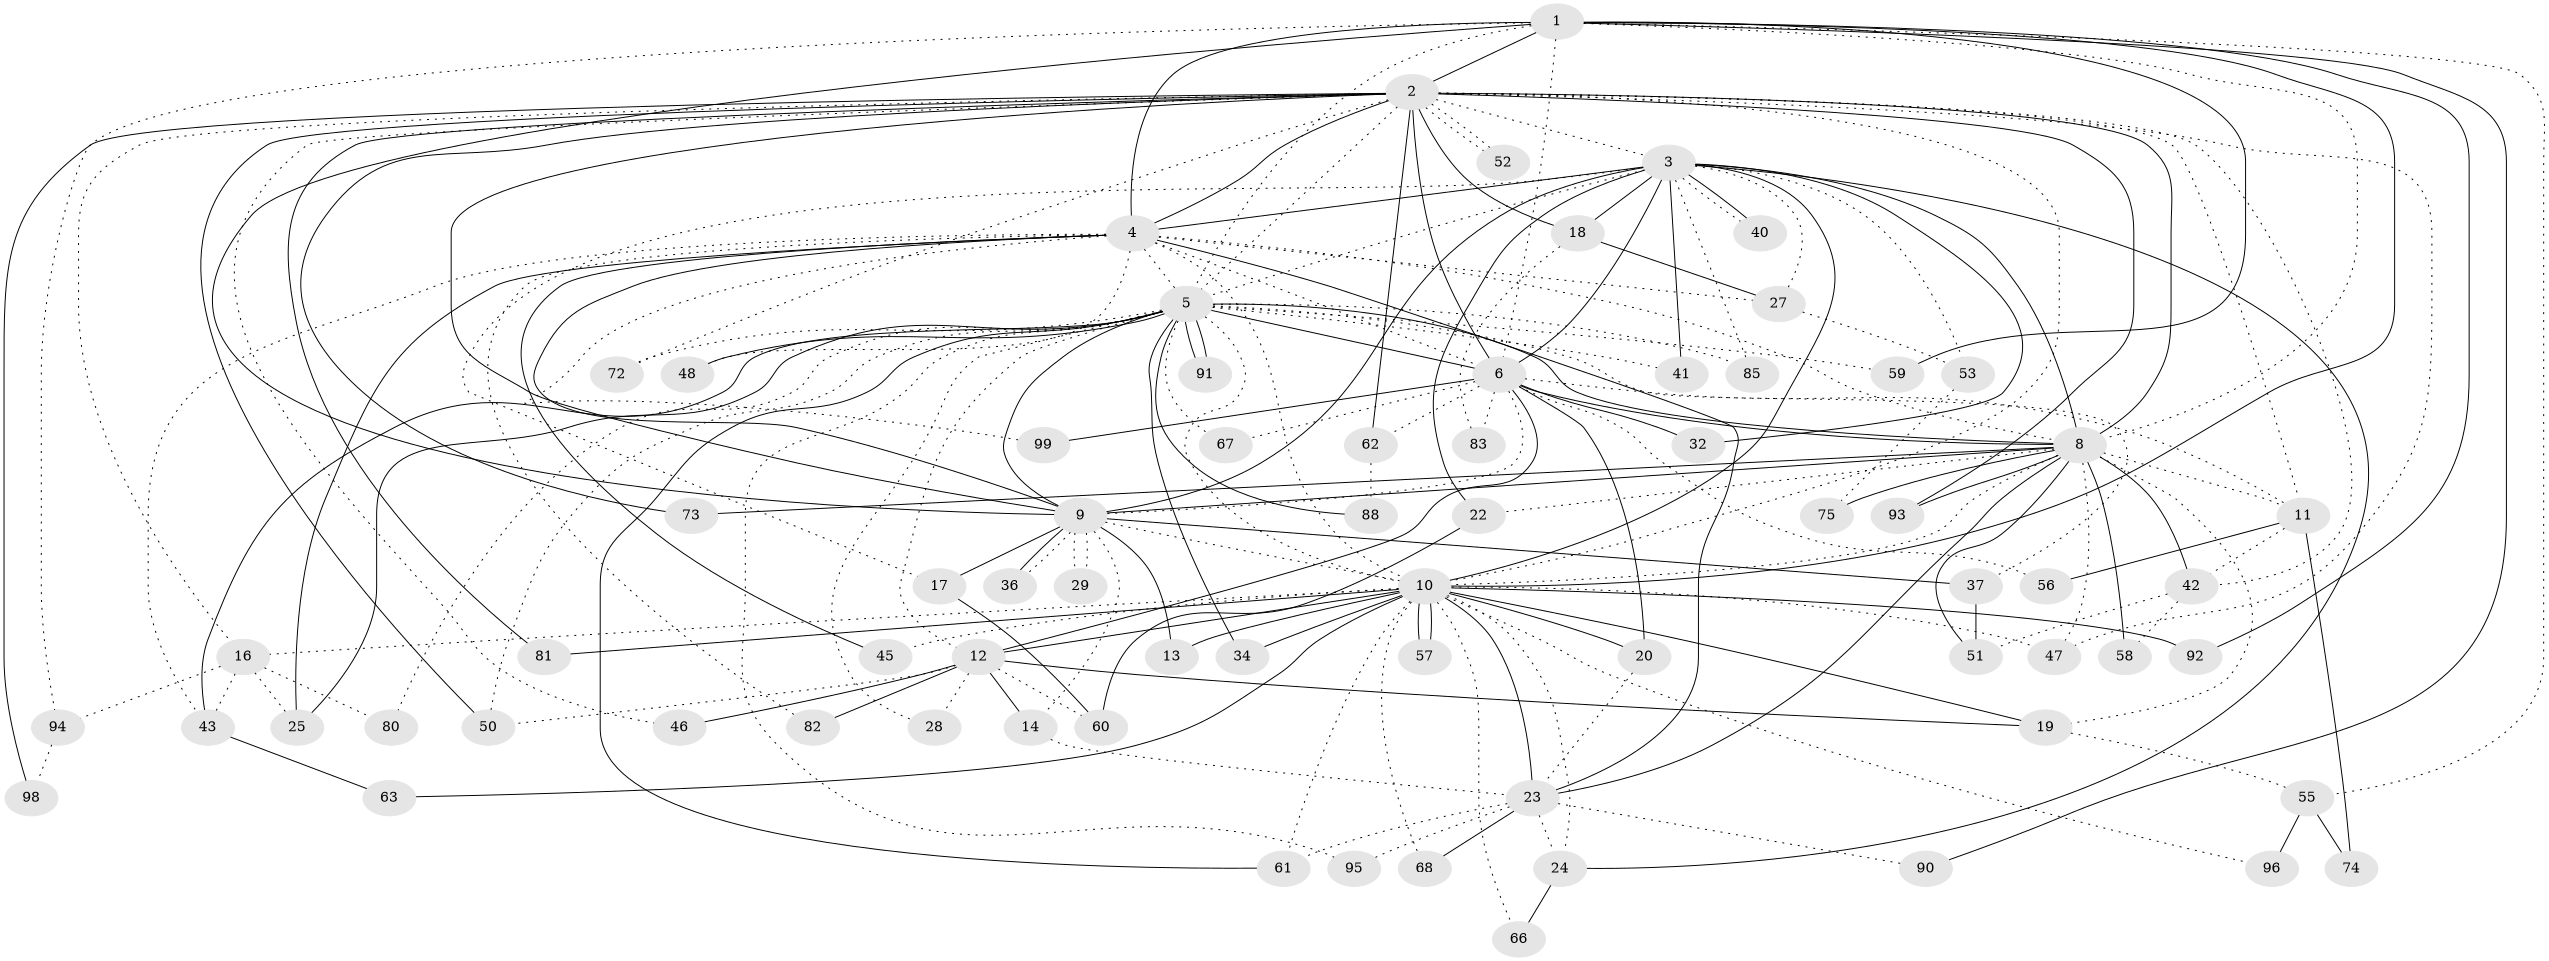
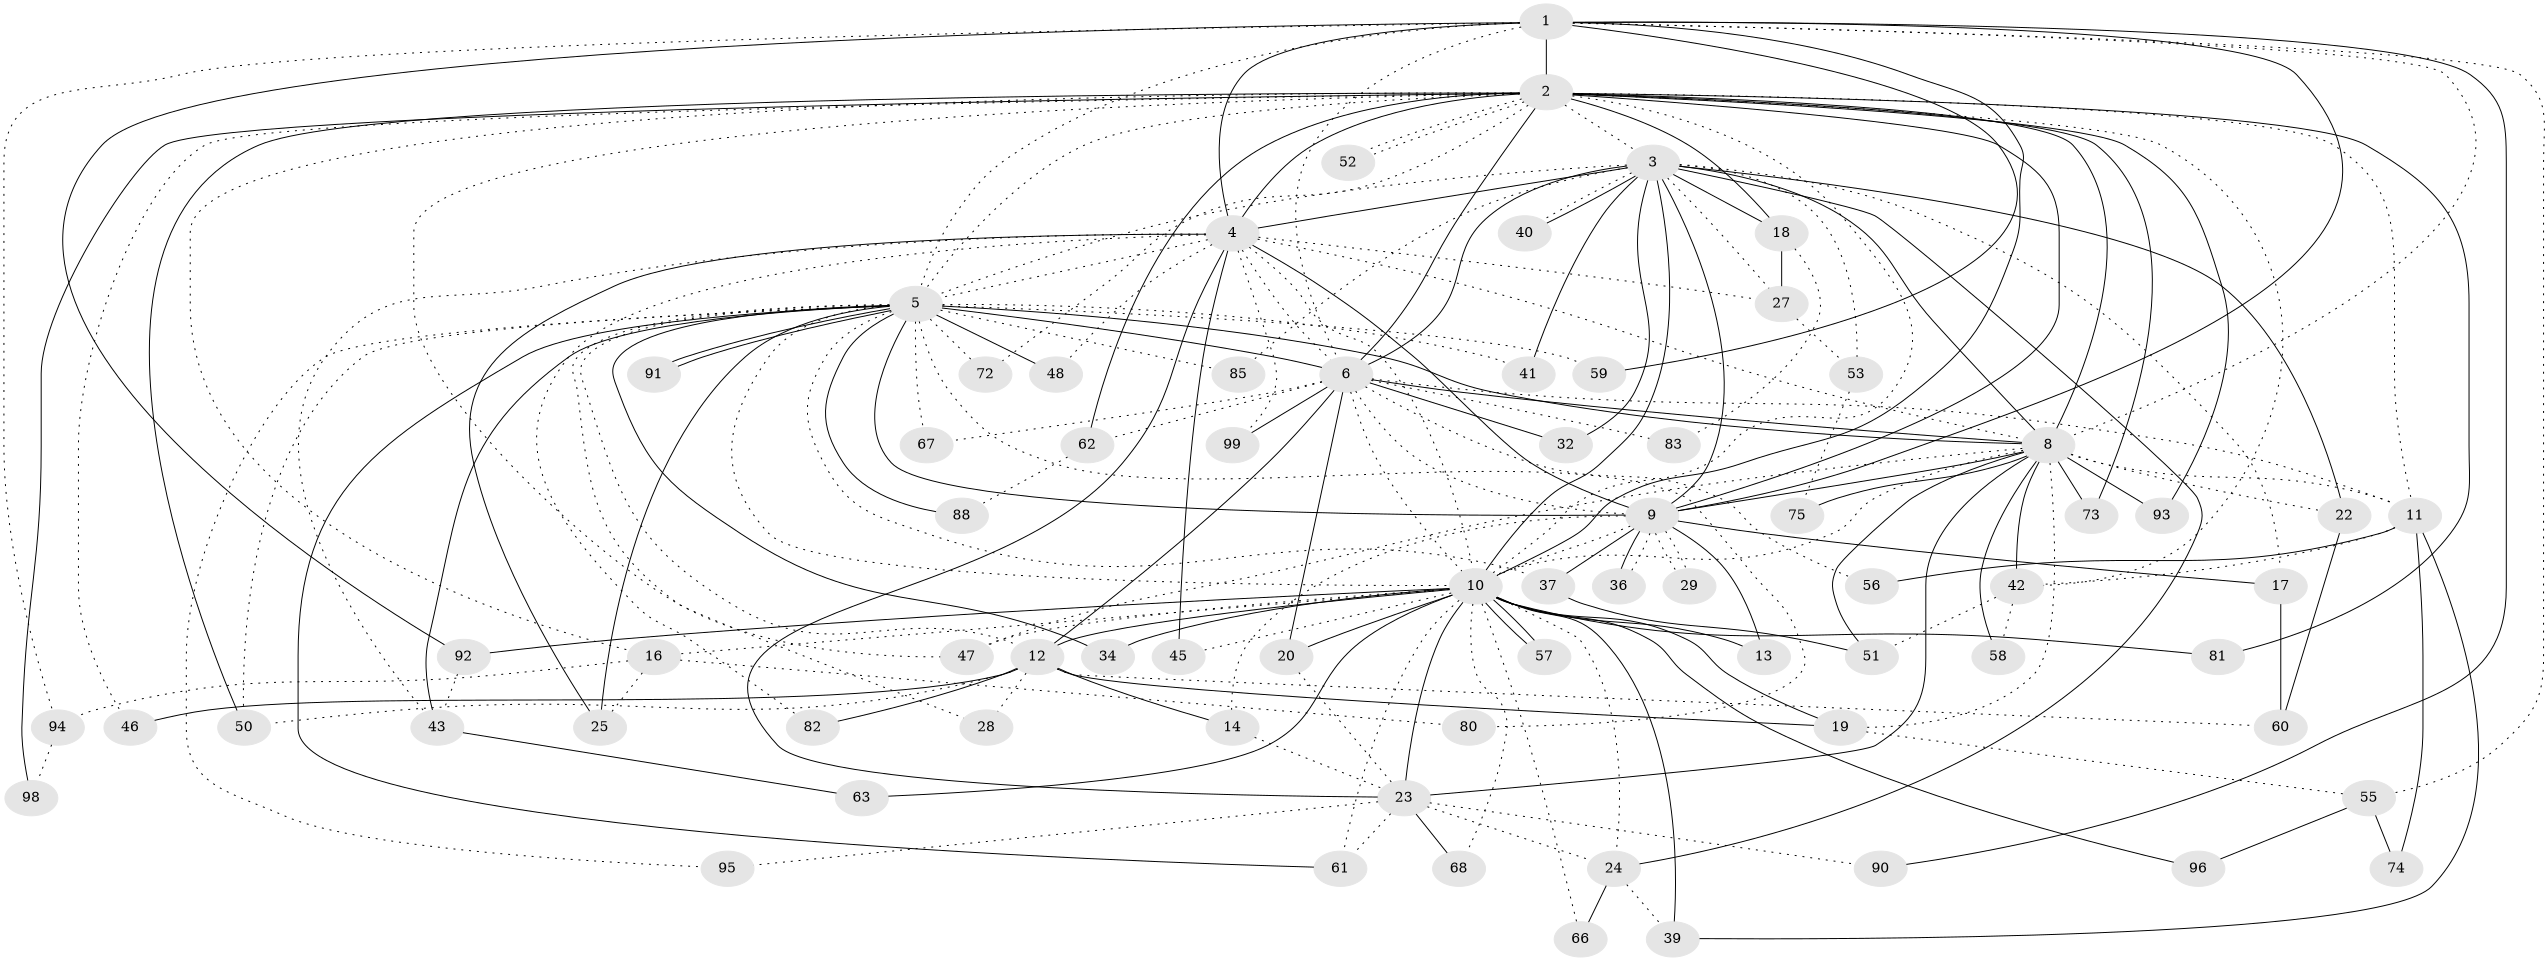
none -> (1395, 488)
(226, 692) -> (451, 692)
(1838, 754) -> (1806, 745)
none -> (1673, 939)
